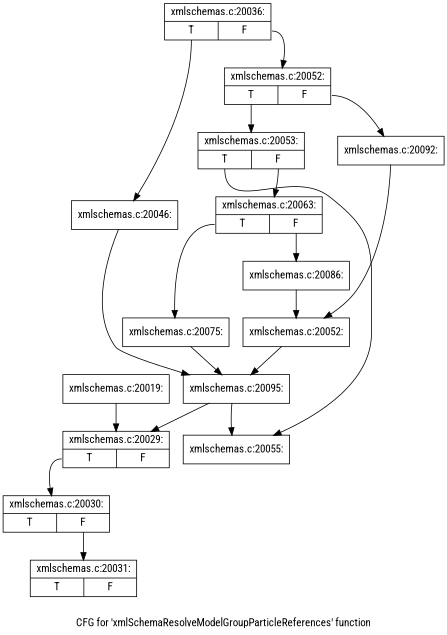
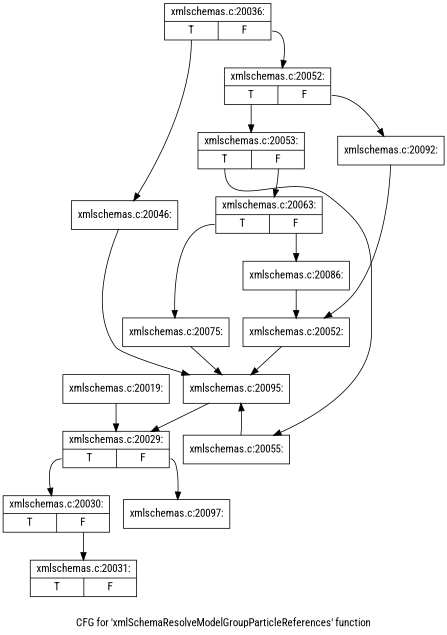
(231, 415) -> (242, 423)
none -> (177, 514)
